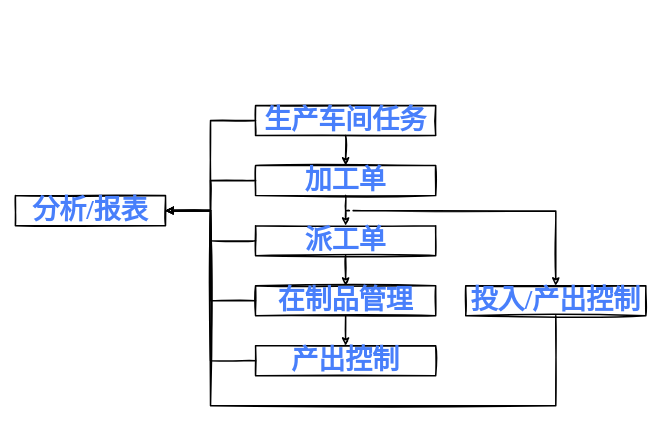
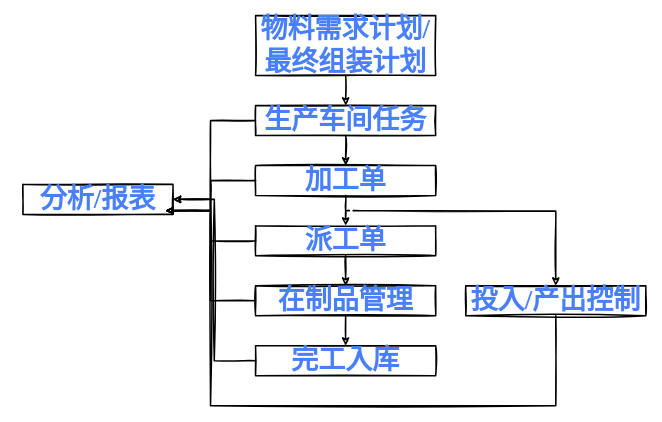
none -> (345, 45)
none -> (345, 88)
(90, 210) -> (98, 199)
(345, 360) -> (345, 360)
